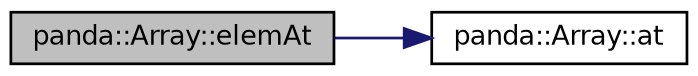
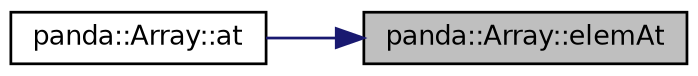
(369, 38) -> (301, 38)
